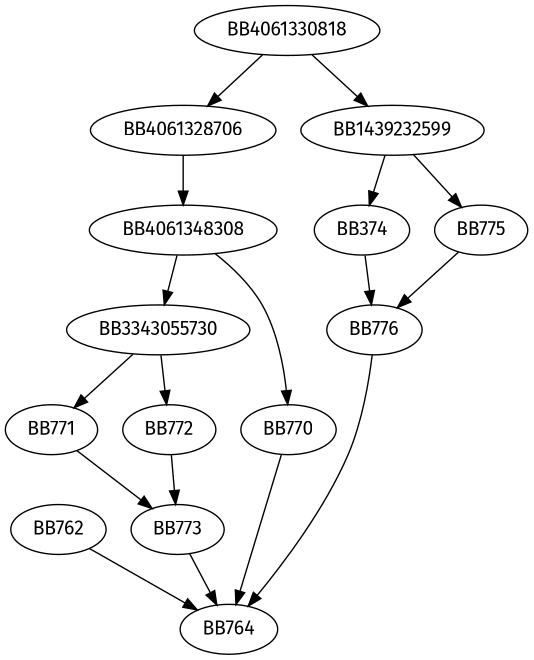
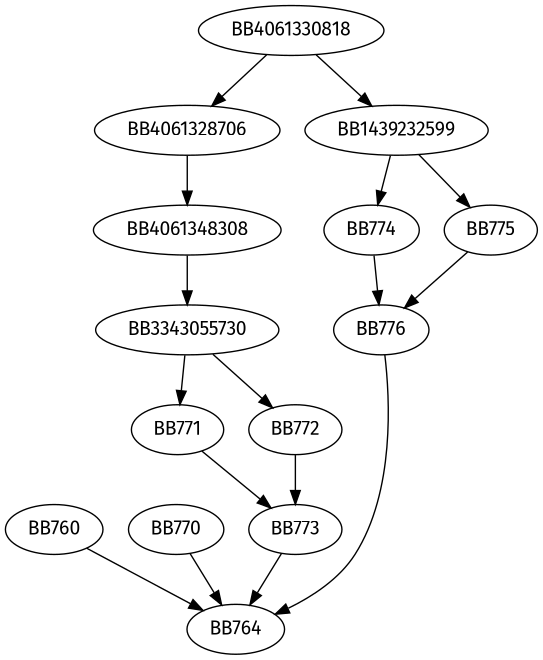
(362, 230) -> (372, 230)
(267, 314) -> none
(58, 529) -> (54, 529)
